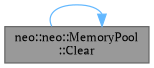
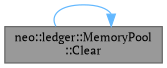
(77, 45) -> (84, 45)
